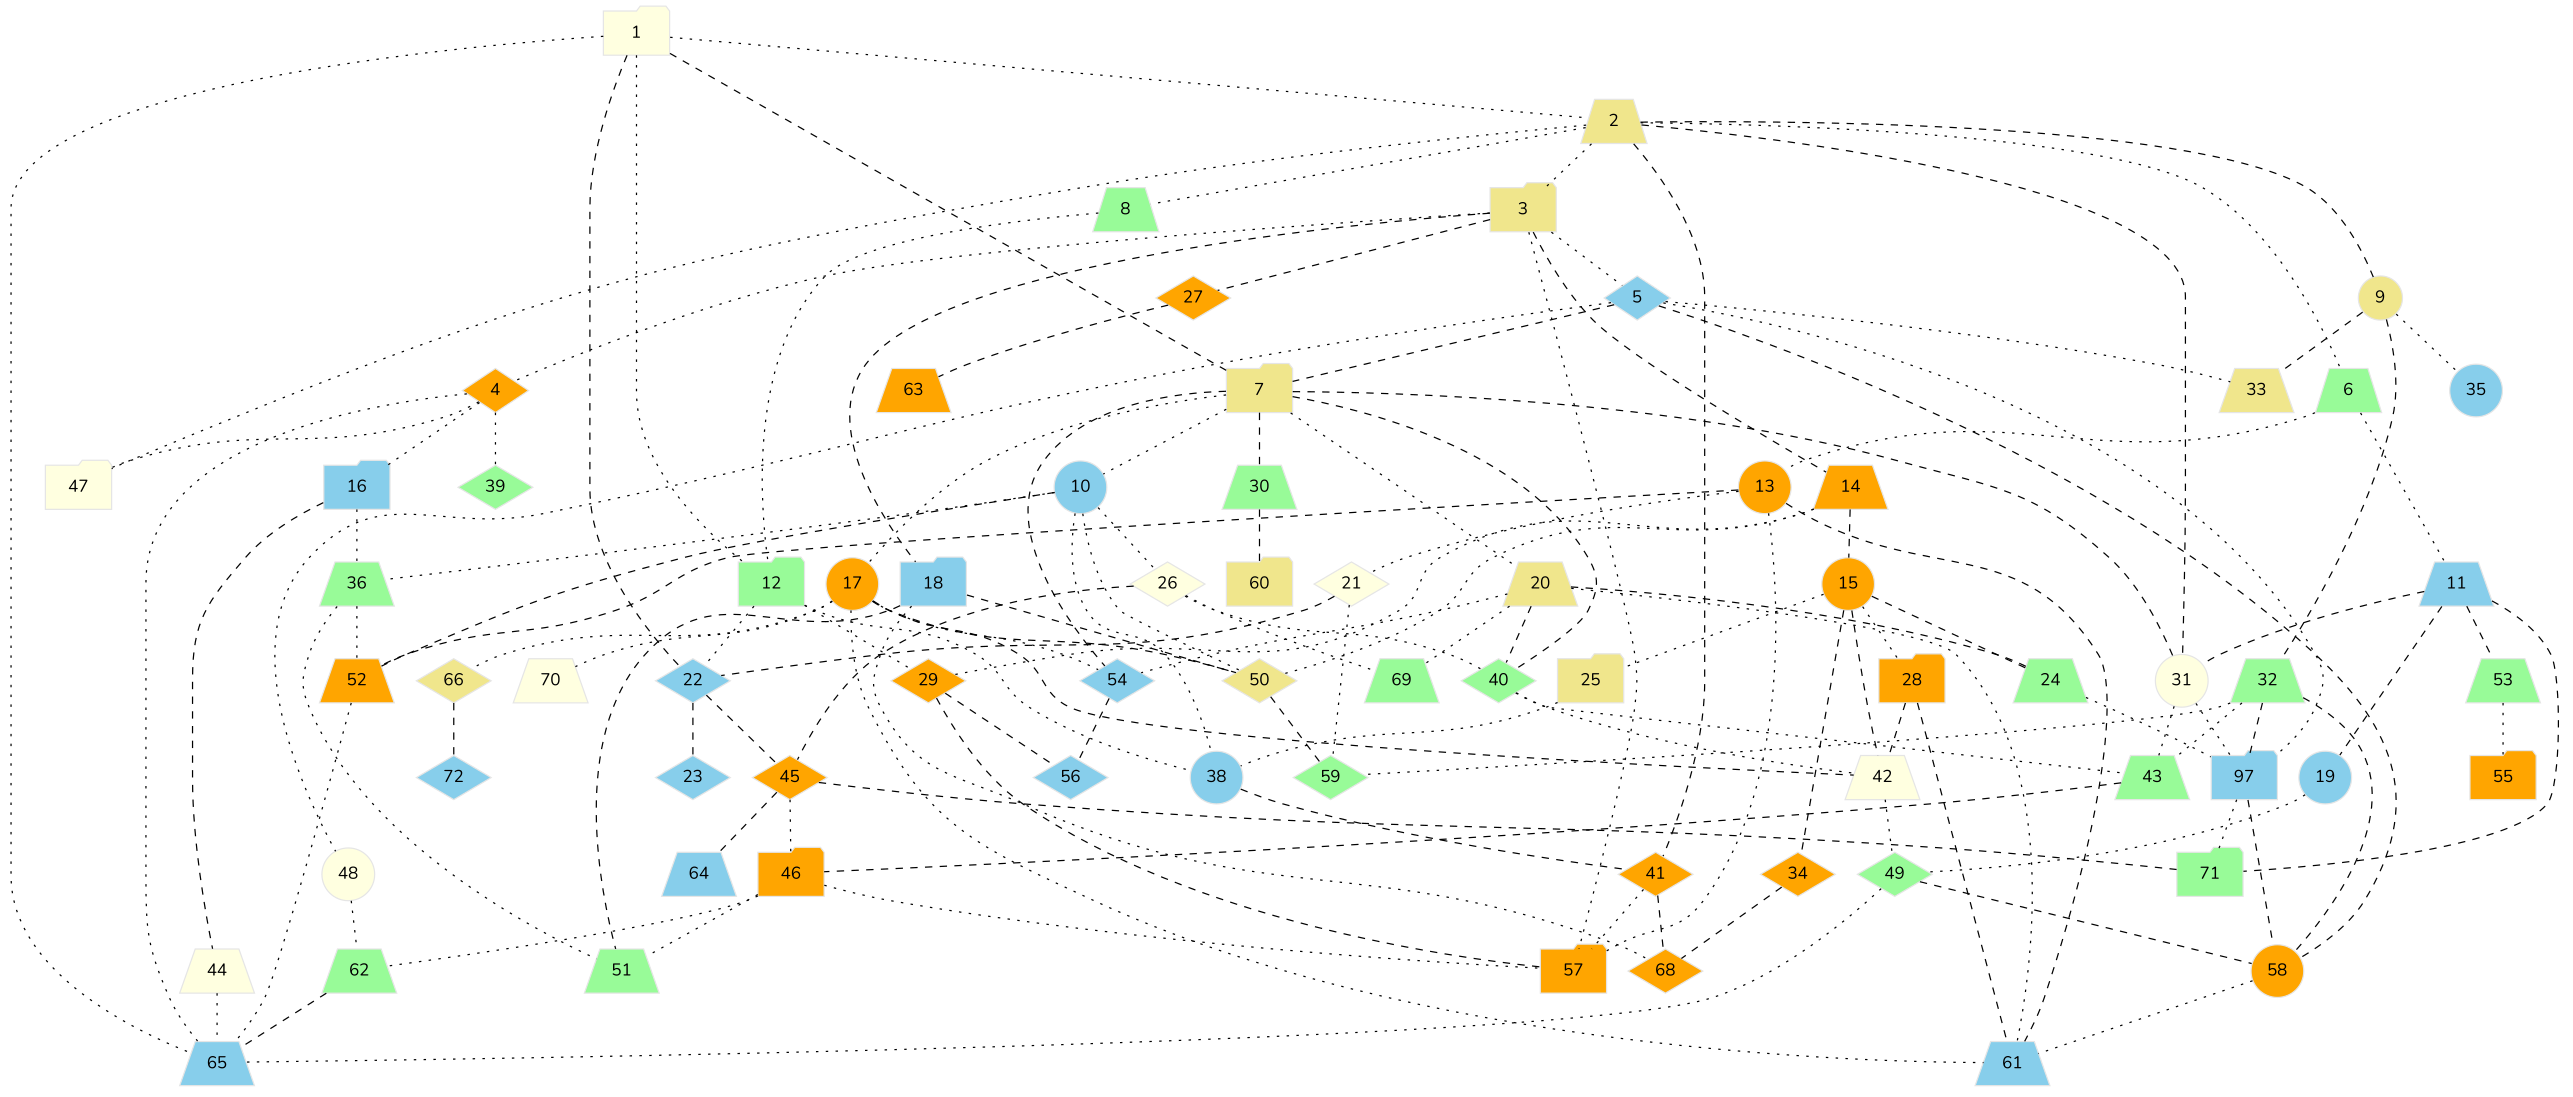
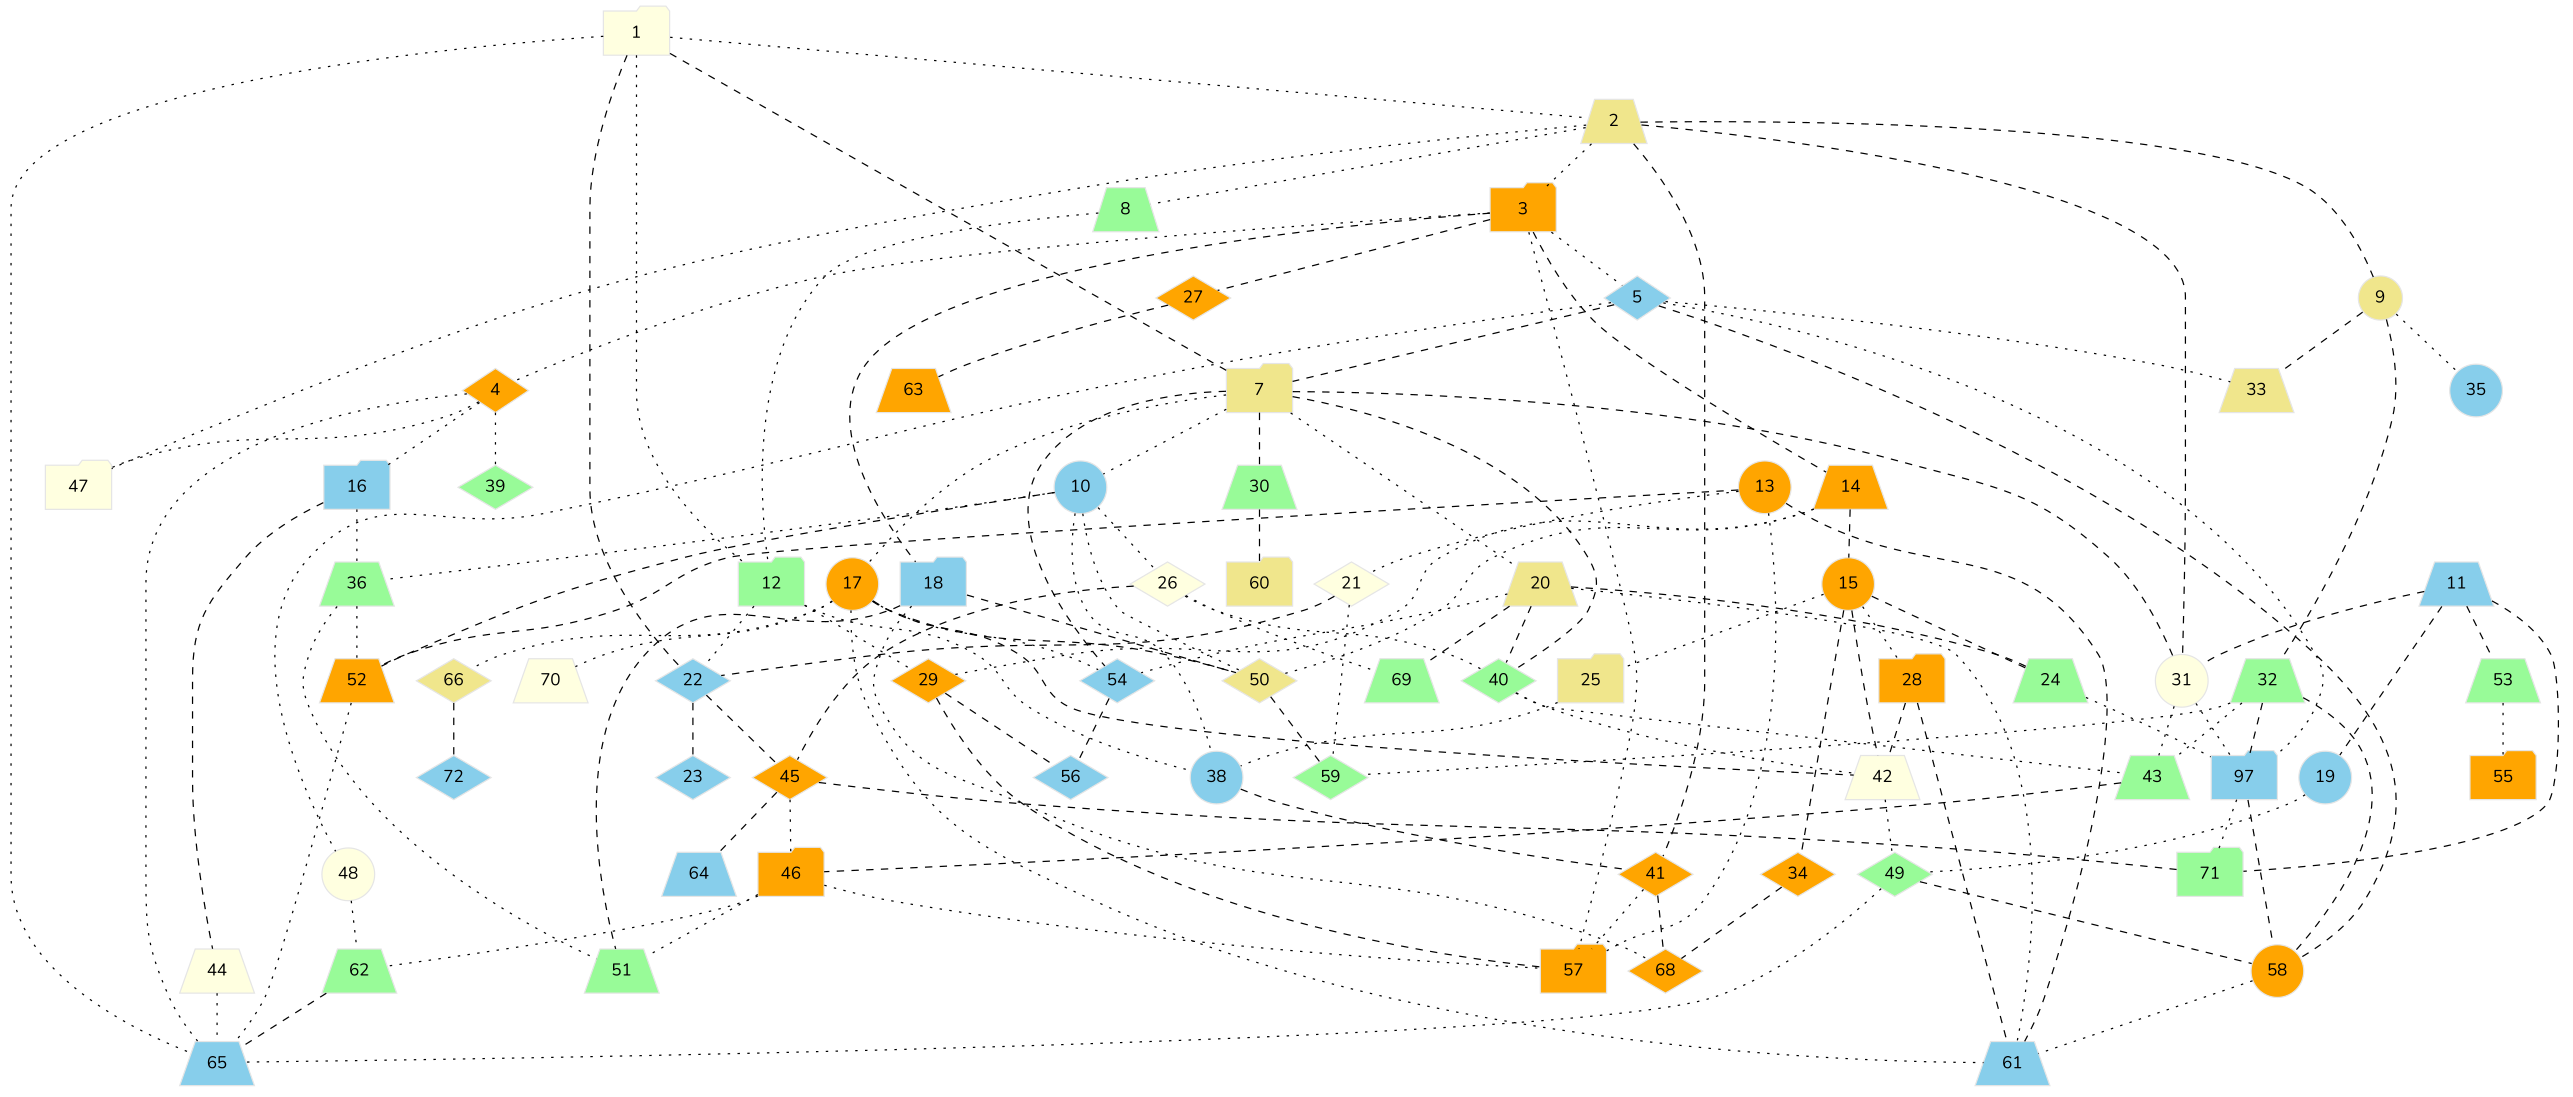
(1523, 210) -> (1523, 210)
(2349, 391) -> none
(1467, 635) -> (1467, 635)
